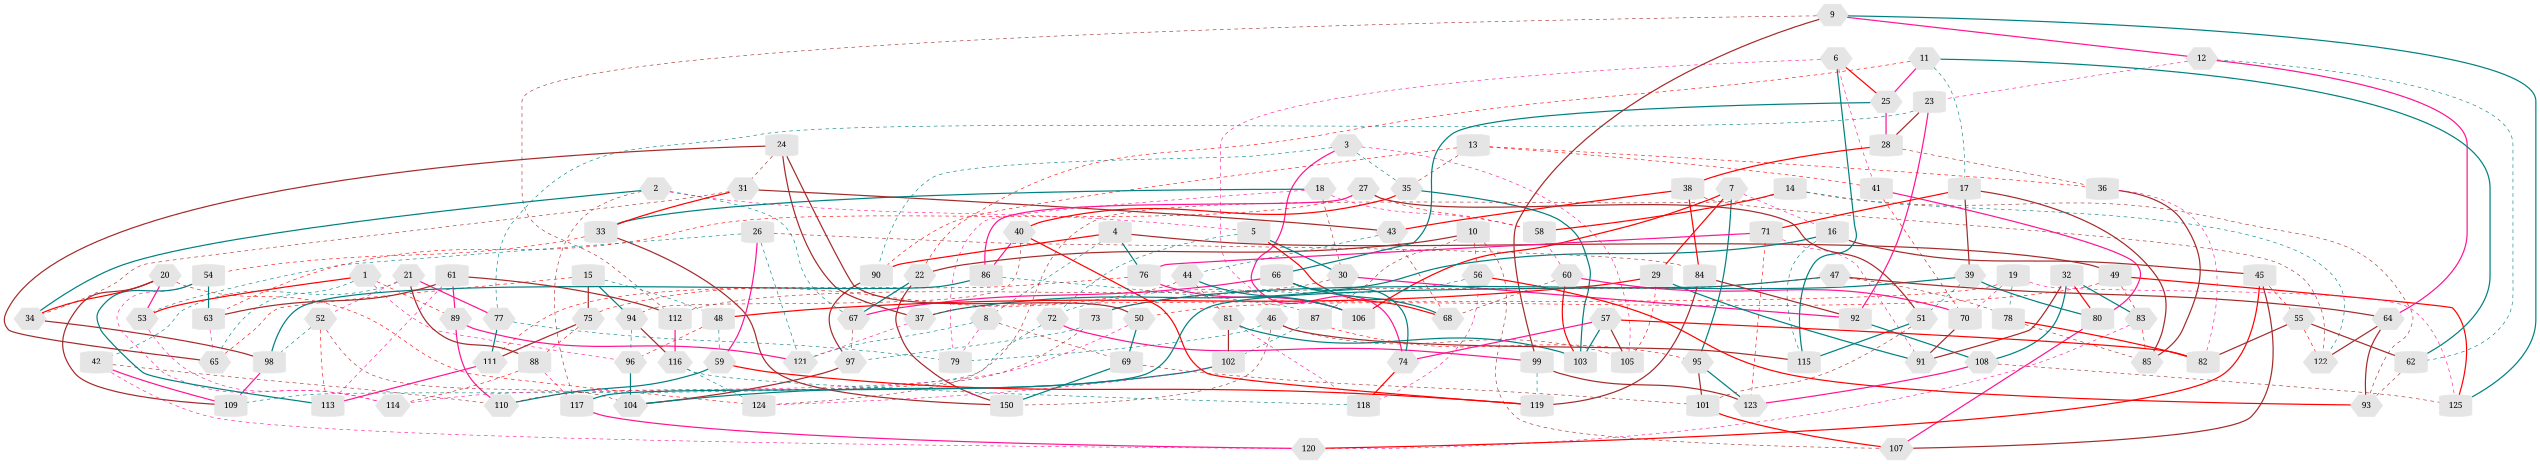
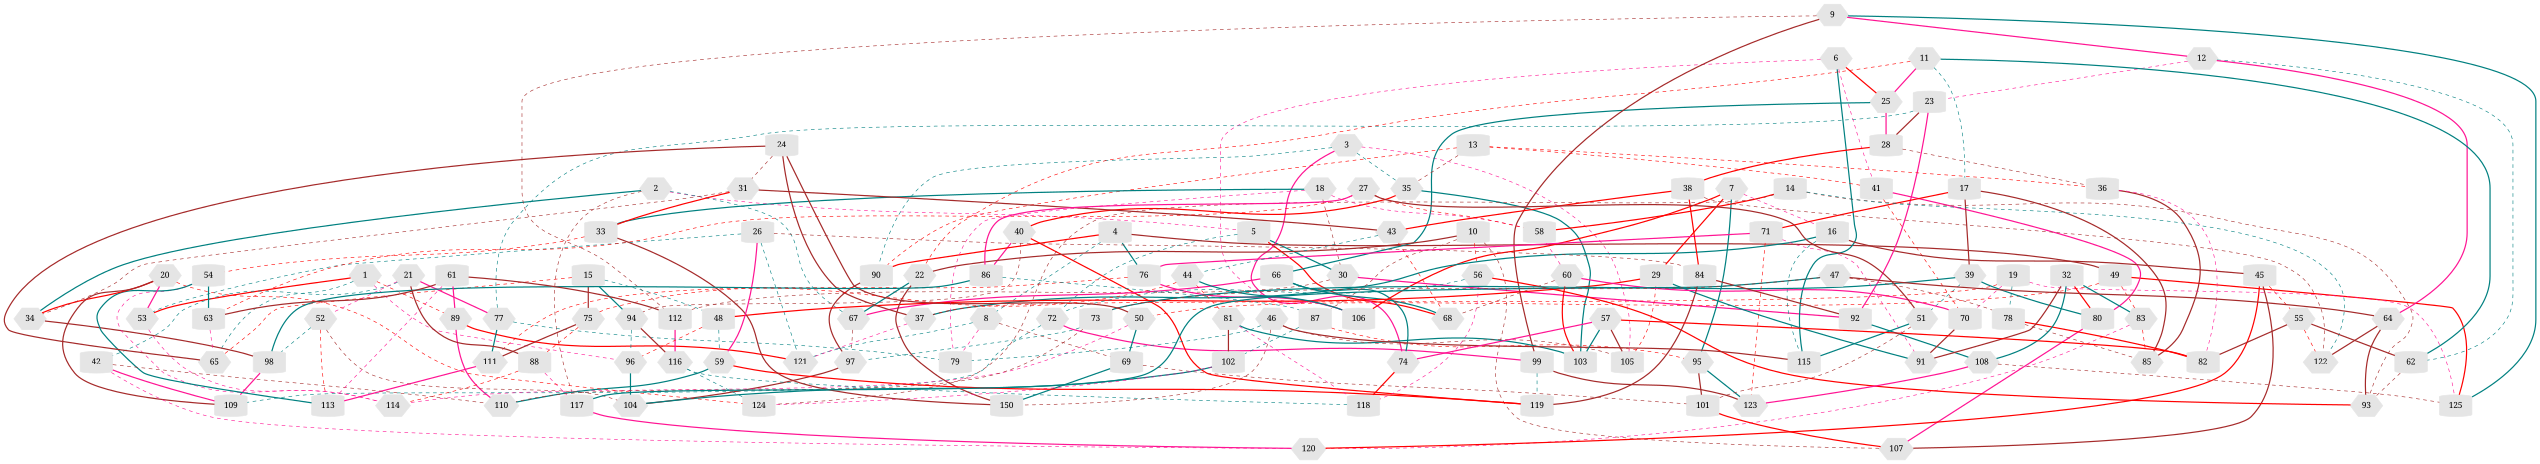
(626, 346) -> (626, 346)
